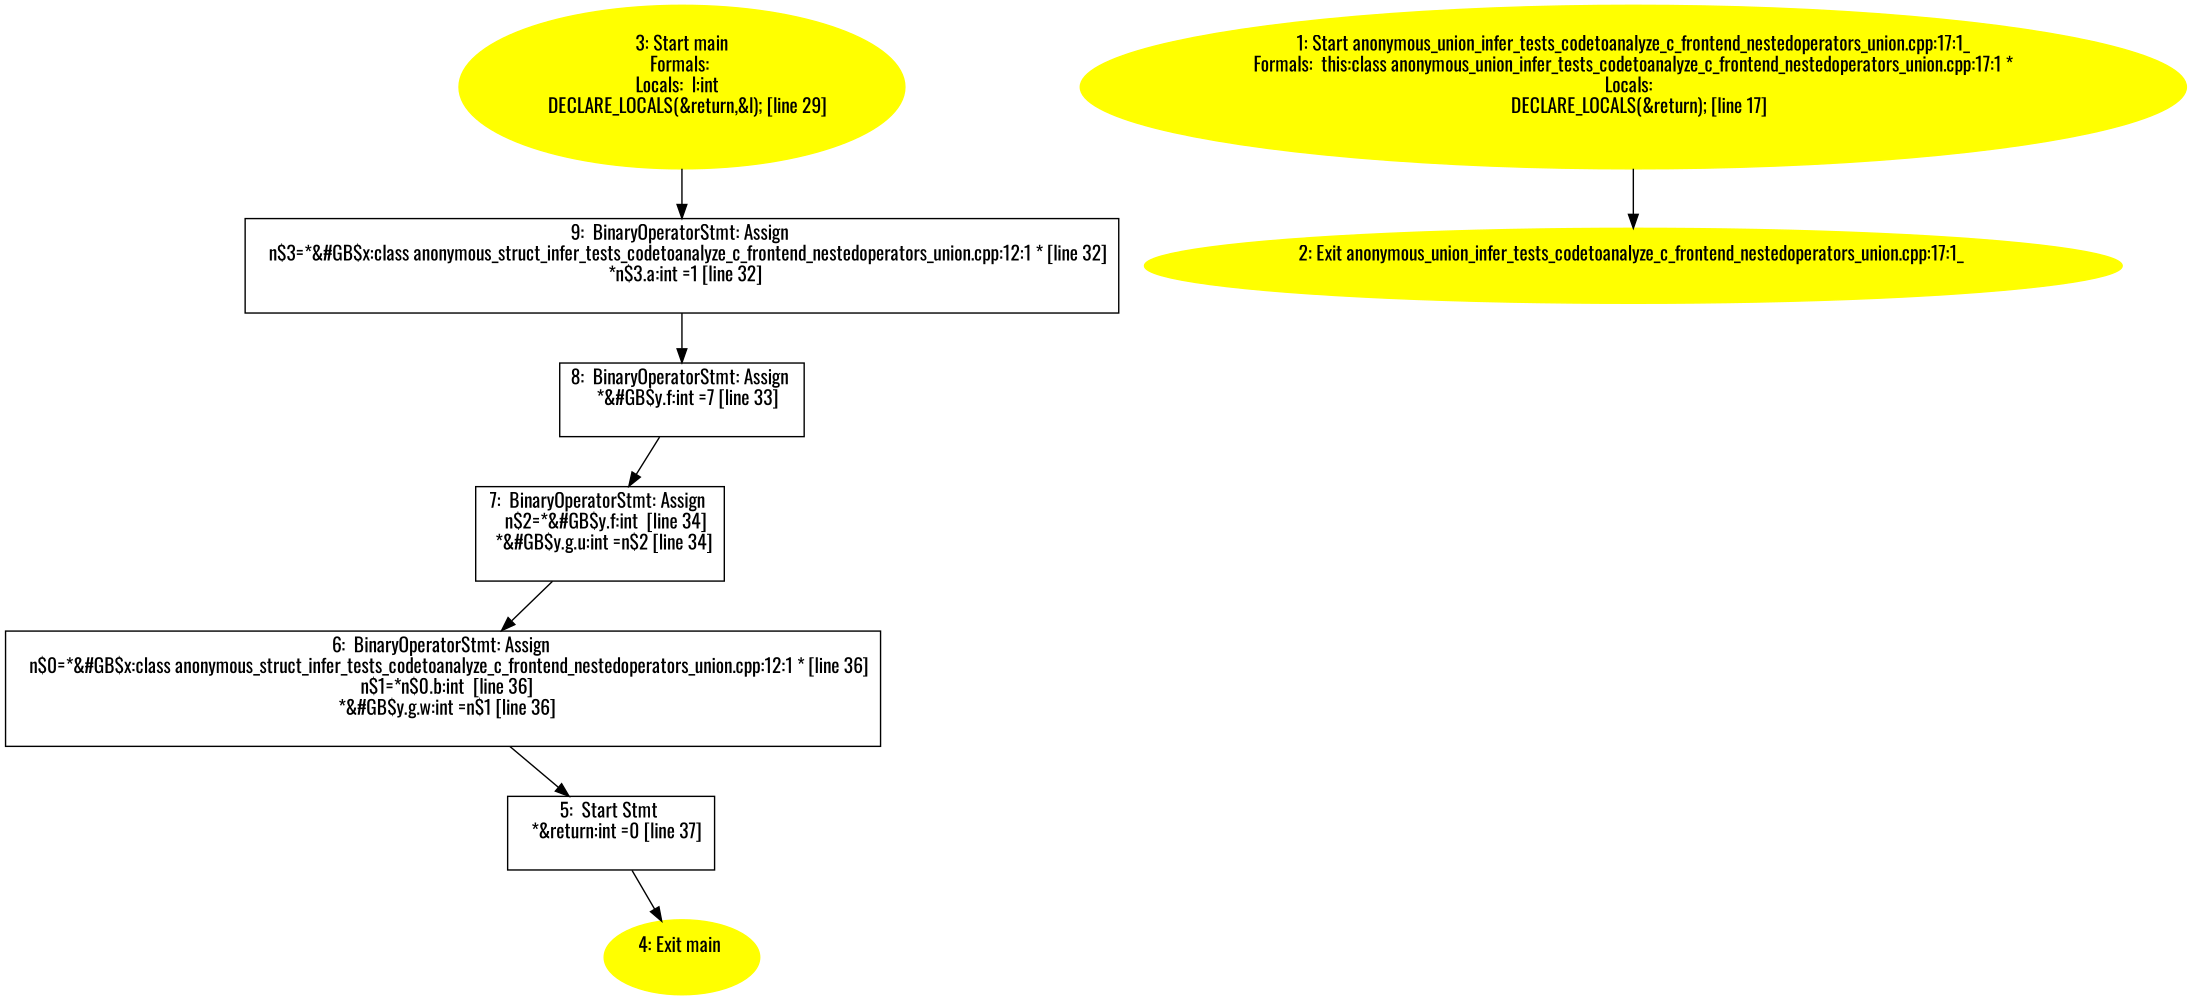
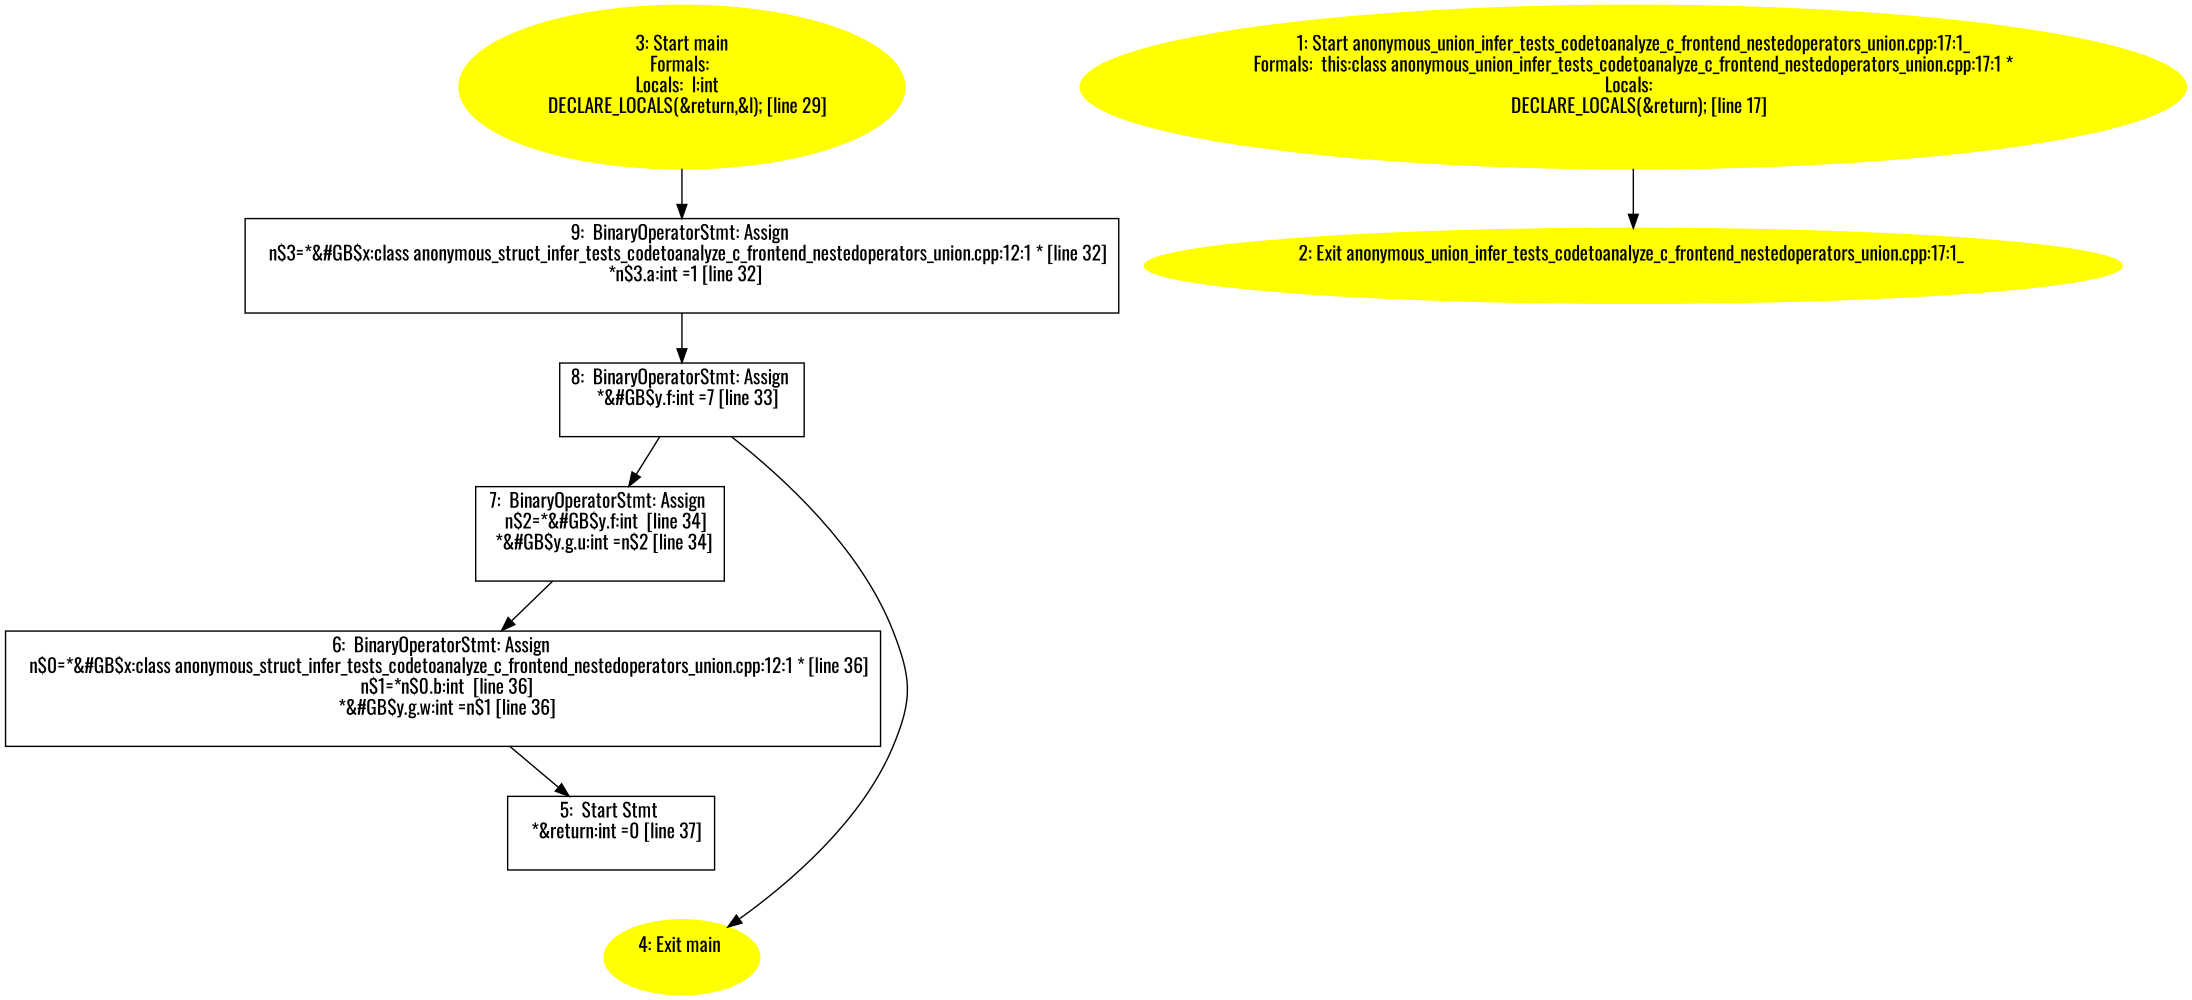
(643, 890) -> (907, 678)
